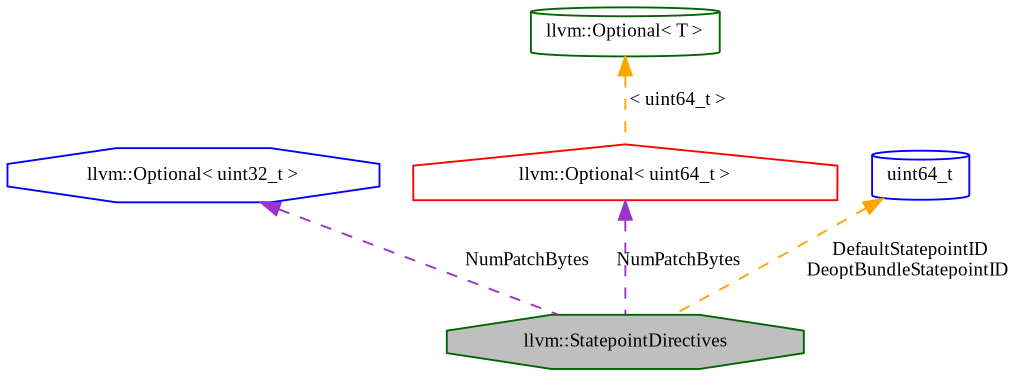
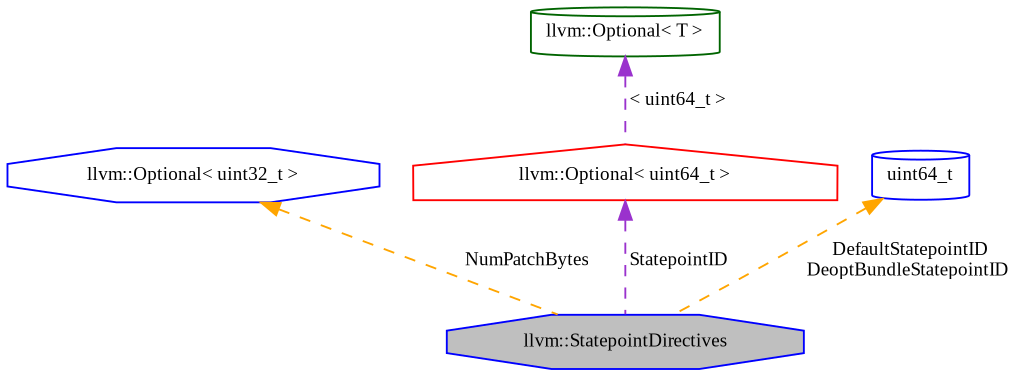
(625, 110) -> (625, 110)
(677, 260) -> (677, 260)
(418, 262) -> (418, 262)
(625, 342) -> (625, 342)
